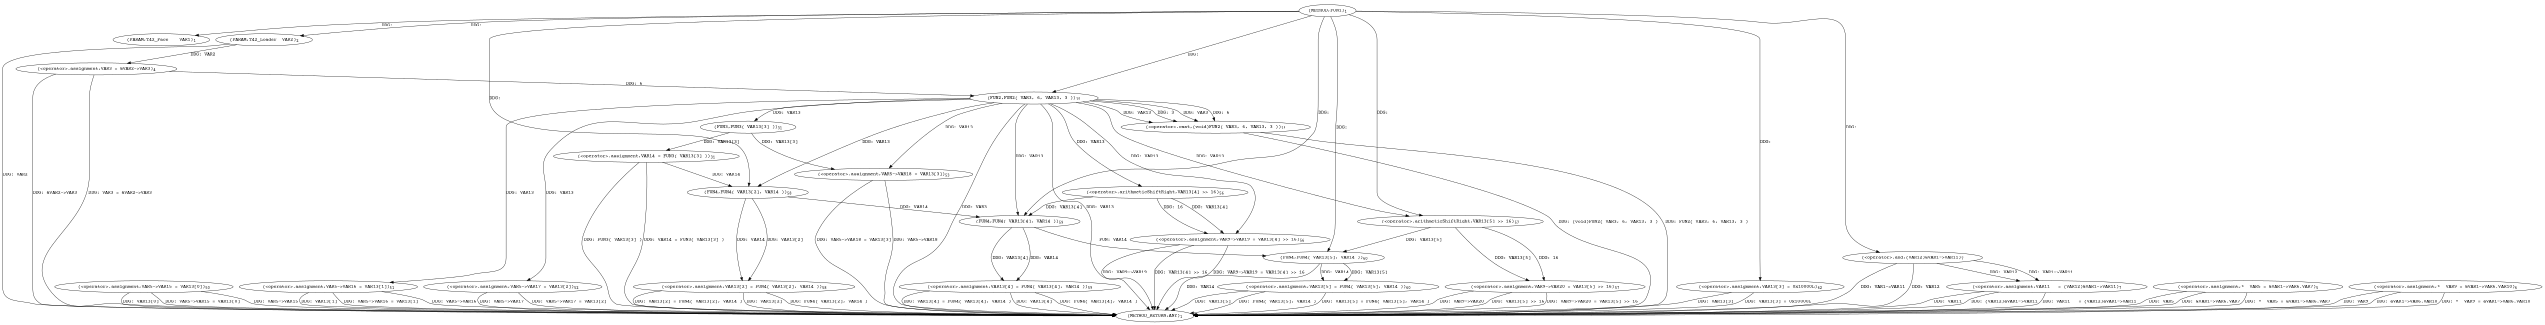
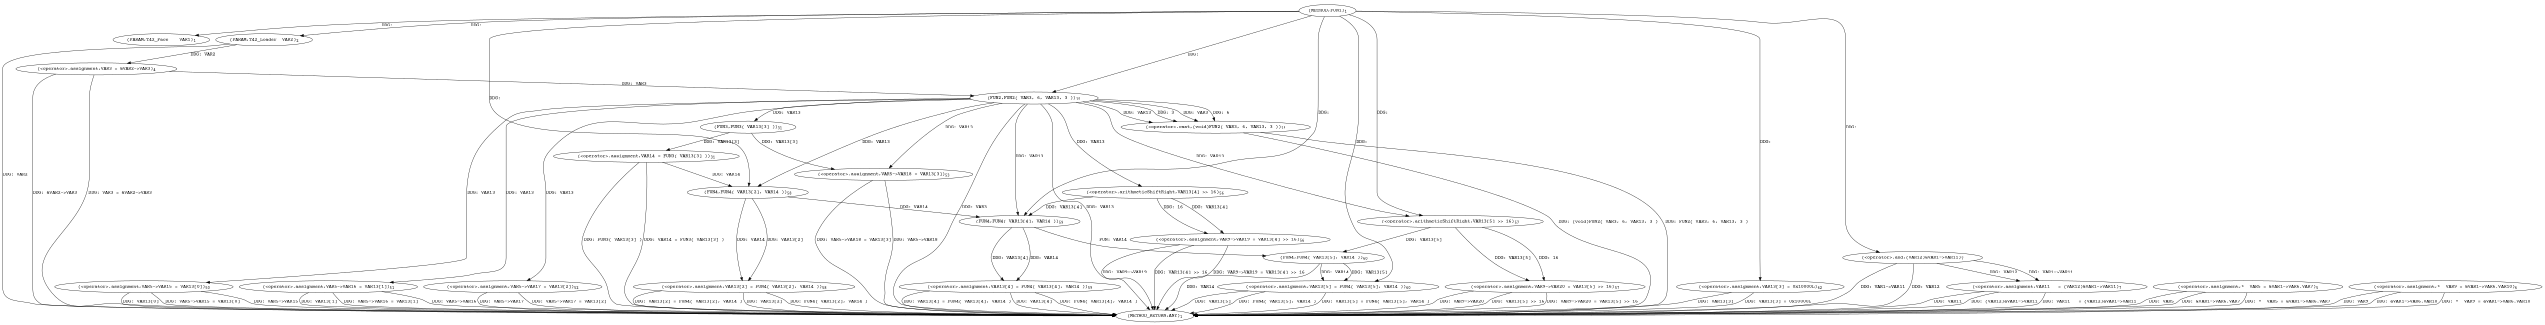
(634, 83) -> (634, 83)
(1335, 132) -> (1351, 158)
(1166, 174) -> (533, 111)
